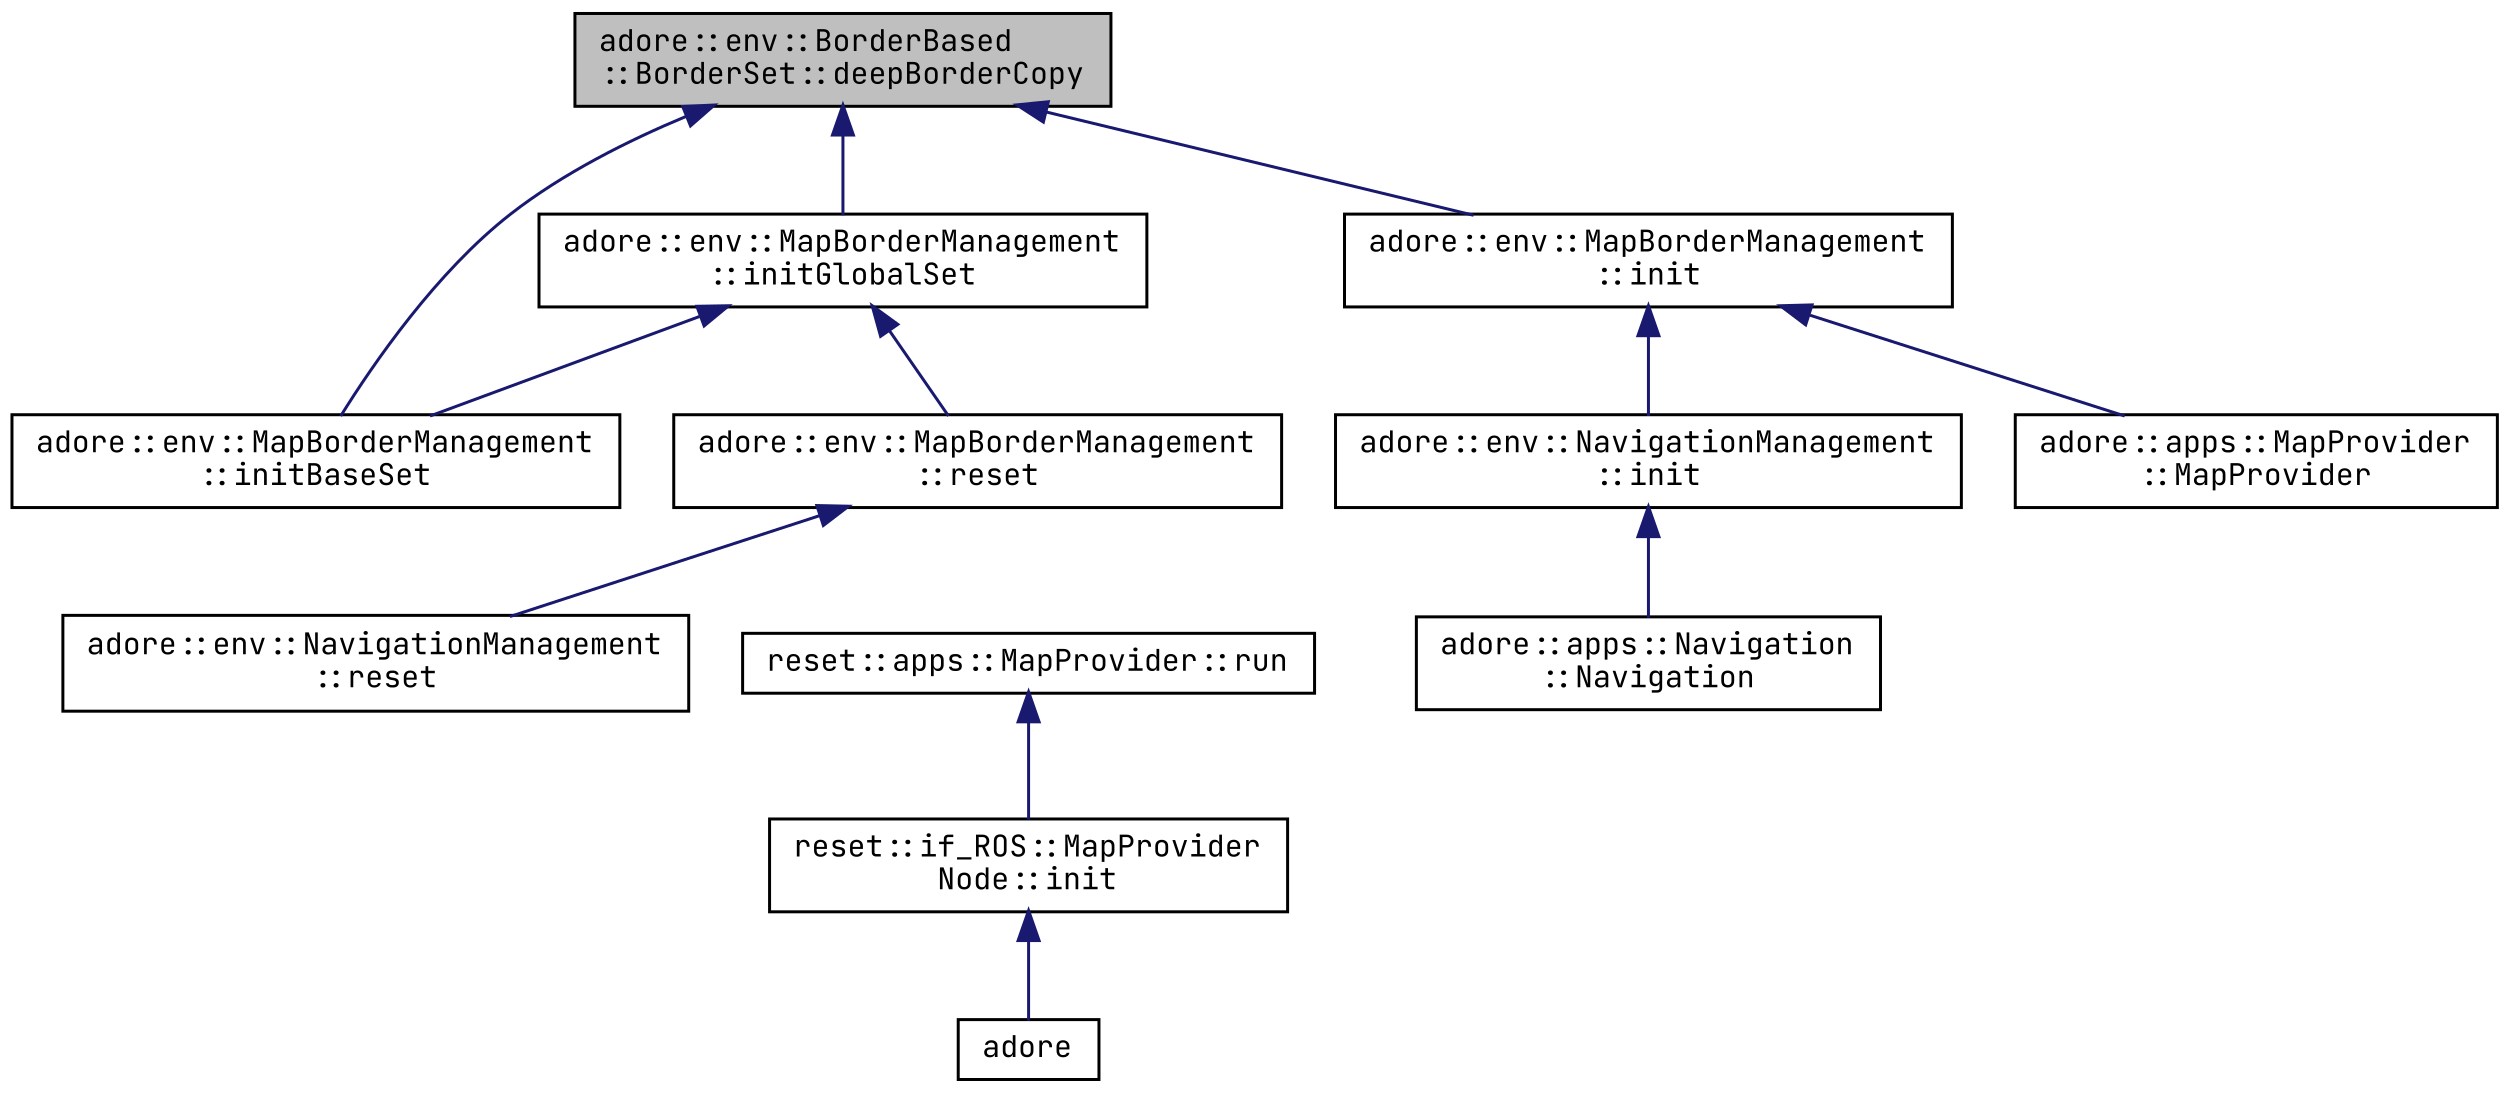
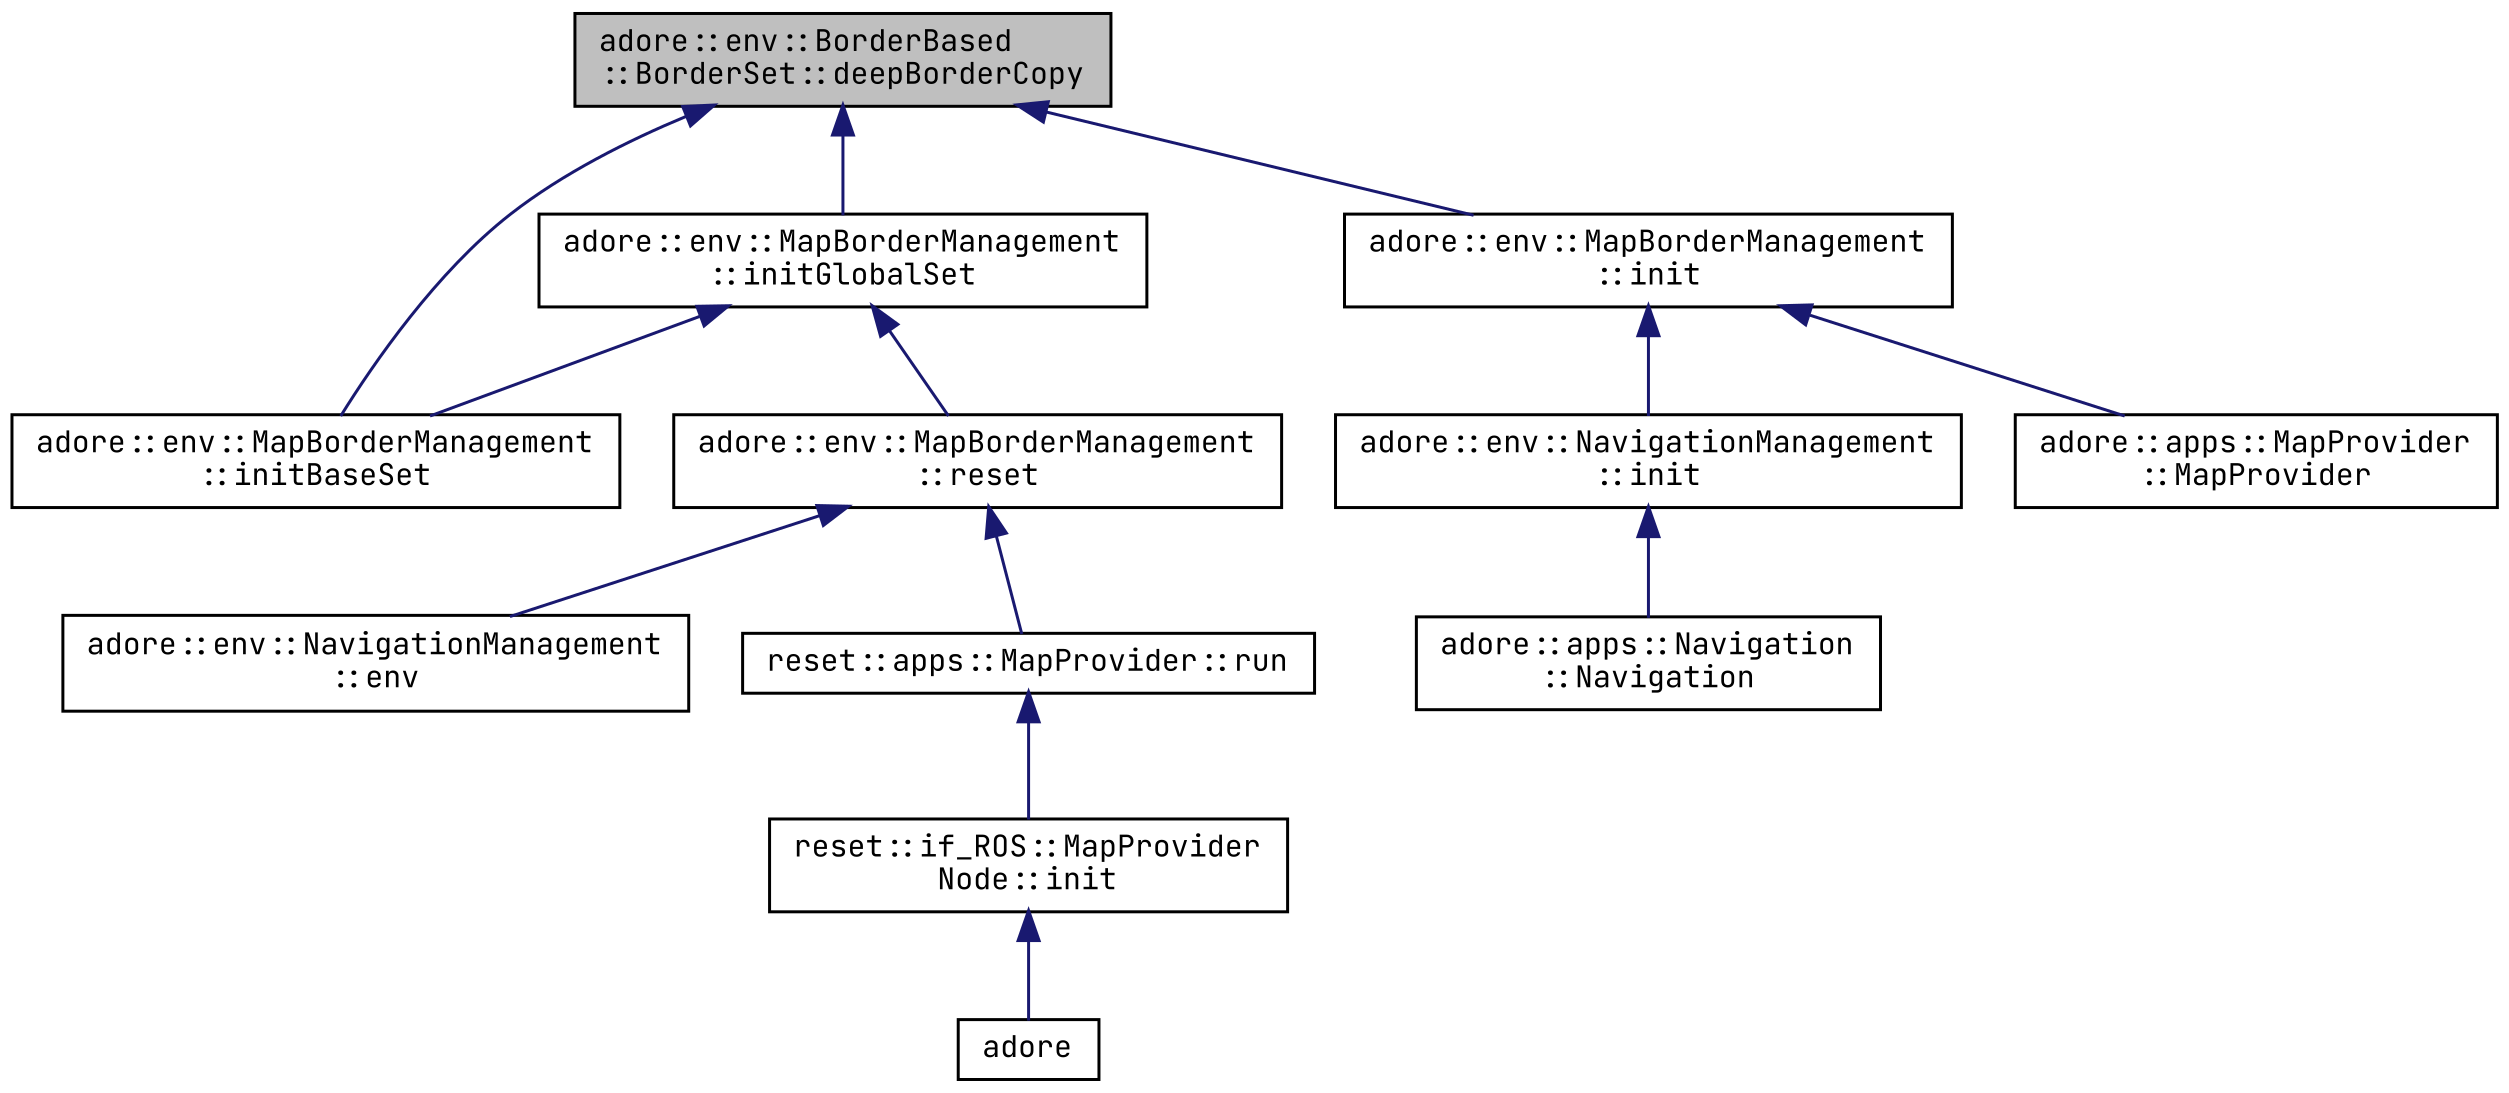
none -> (1009, 585)
(376, 663) -> (376, 663)
